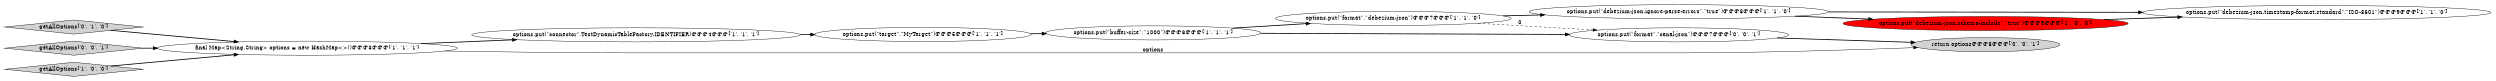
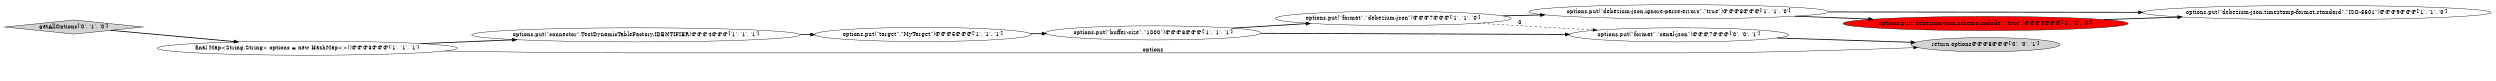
(74, 48) -> none
(74, 69) -> none
